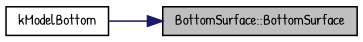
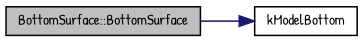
(128, 21) -> (220, 21)
